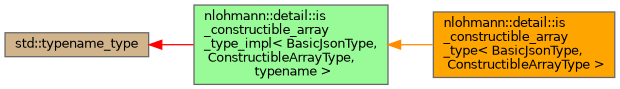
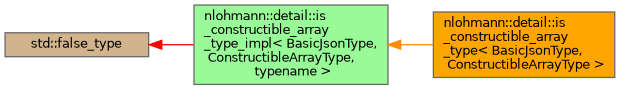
(77, 45) -> (77, 45)
